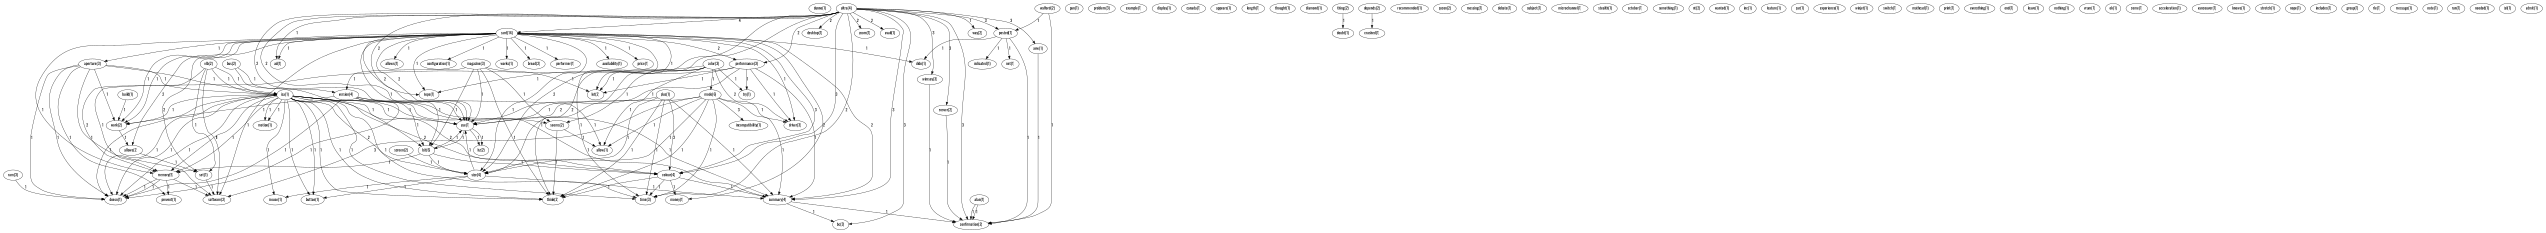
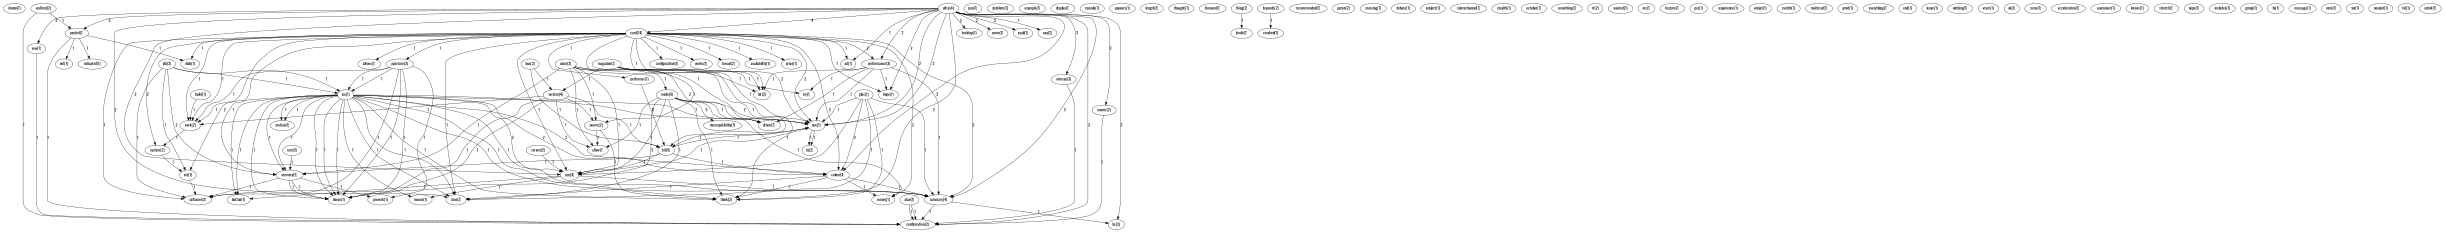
(361, 63) -> (651, 109)
(775, 127) -> (790, 152)
(131, 150) -> (157, 150)
(56, 196) -> (291, 161)
